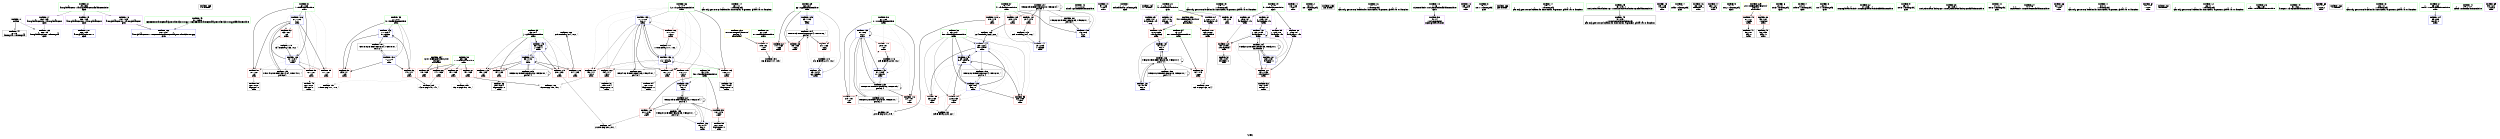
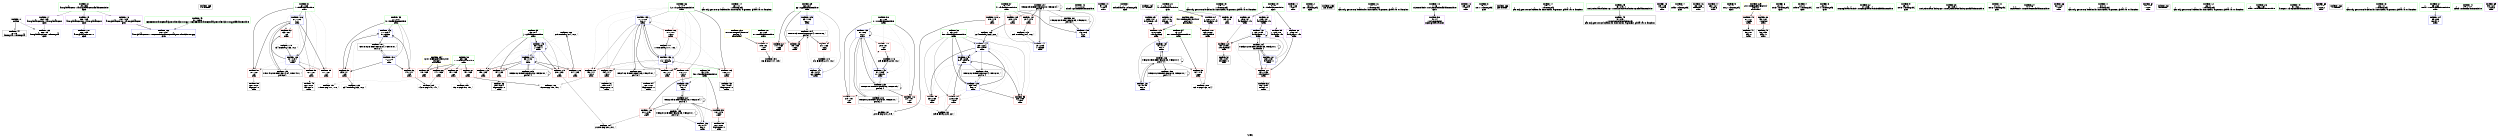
none -> (354, 87)
